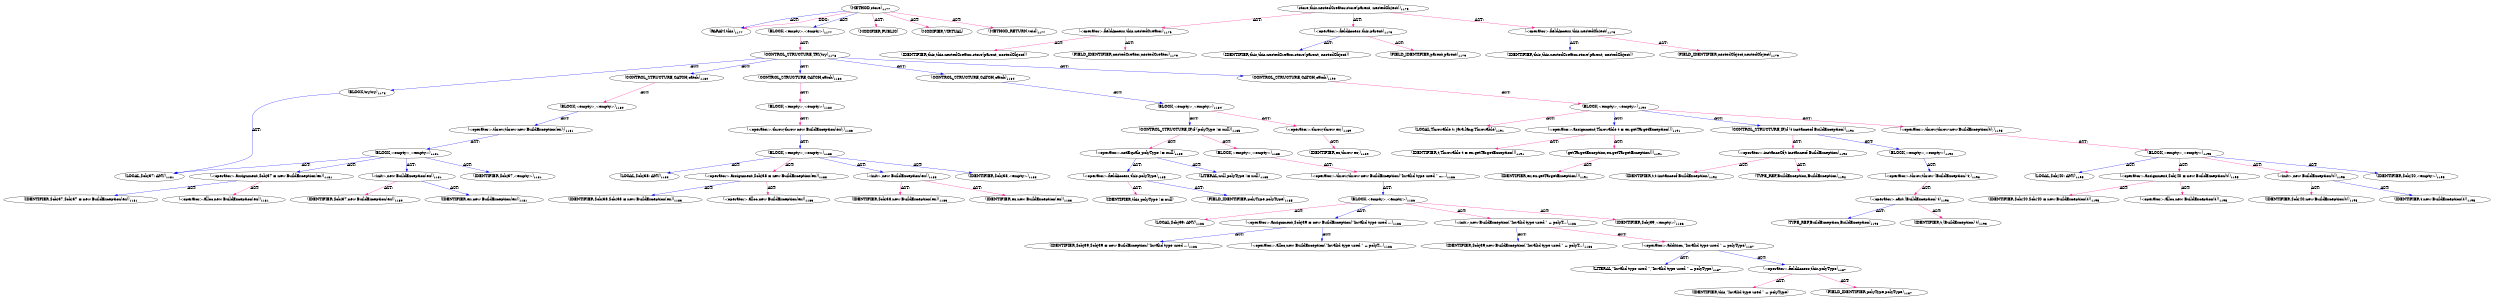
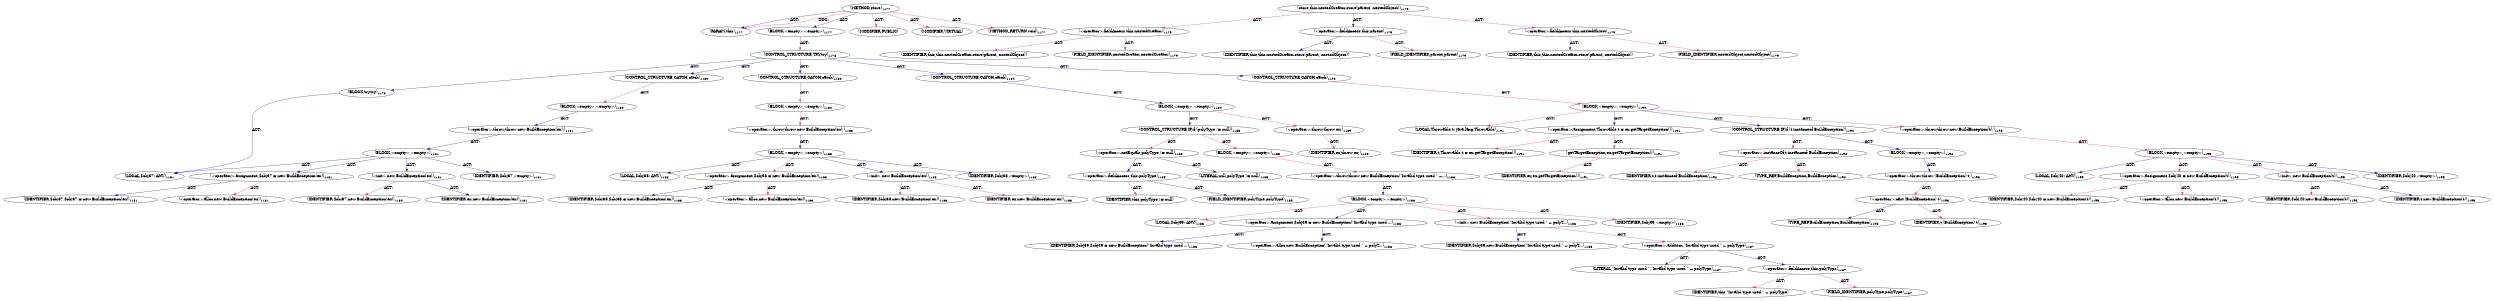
(1353, 19) -> (1353, 19)
